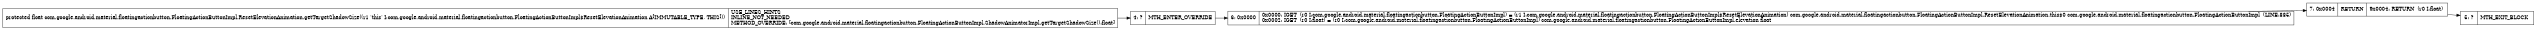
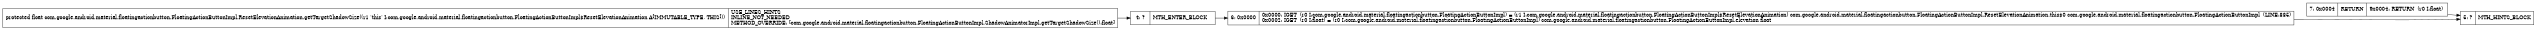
(2276, 11) -> (2375, 20)
(1180, 18) -> (1180, 18)
(2504, 18) -> (2504, 18)
